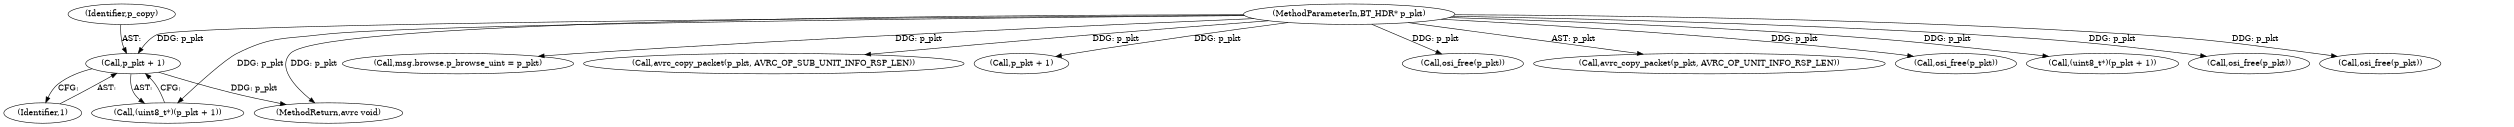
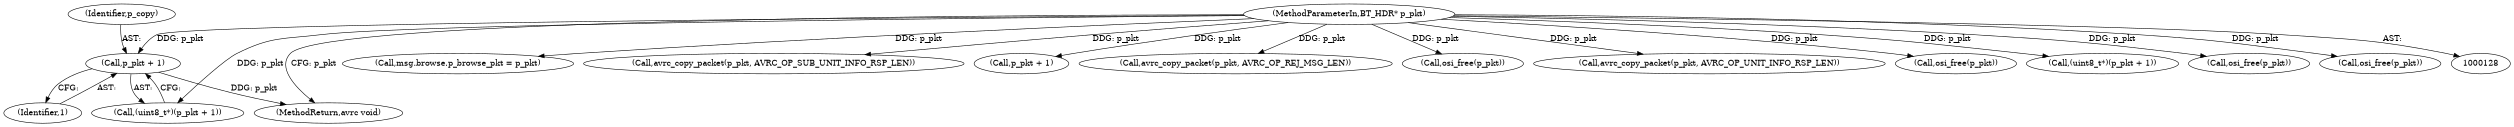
(1574, 39) -> (1574, 39)
(314, 64) -> (314, 64)
(458, 64) -> (458, 64)
none -> (1236, 64)
none -> (2481, 64)
